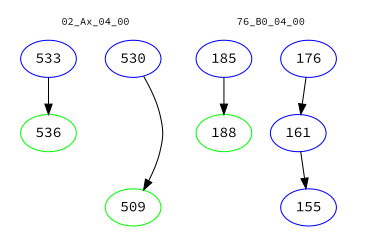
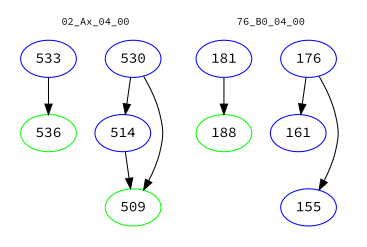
(224, 59) -> (224, 59)
none -> (123, 133)
(303, 165) -> (338, 128)
